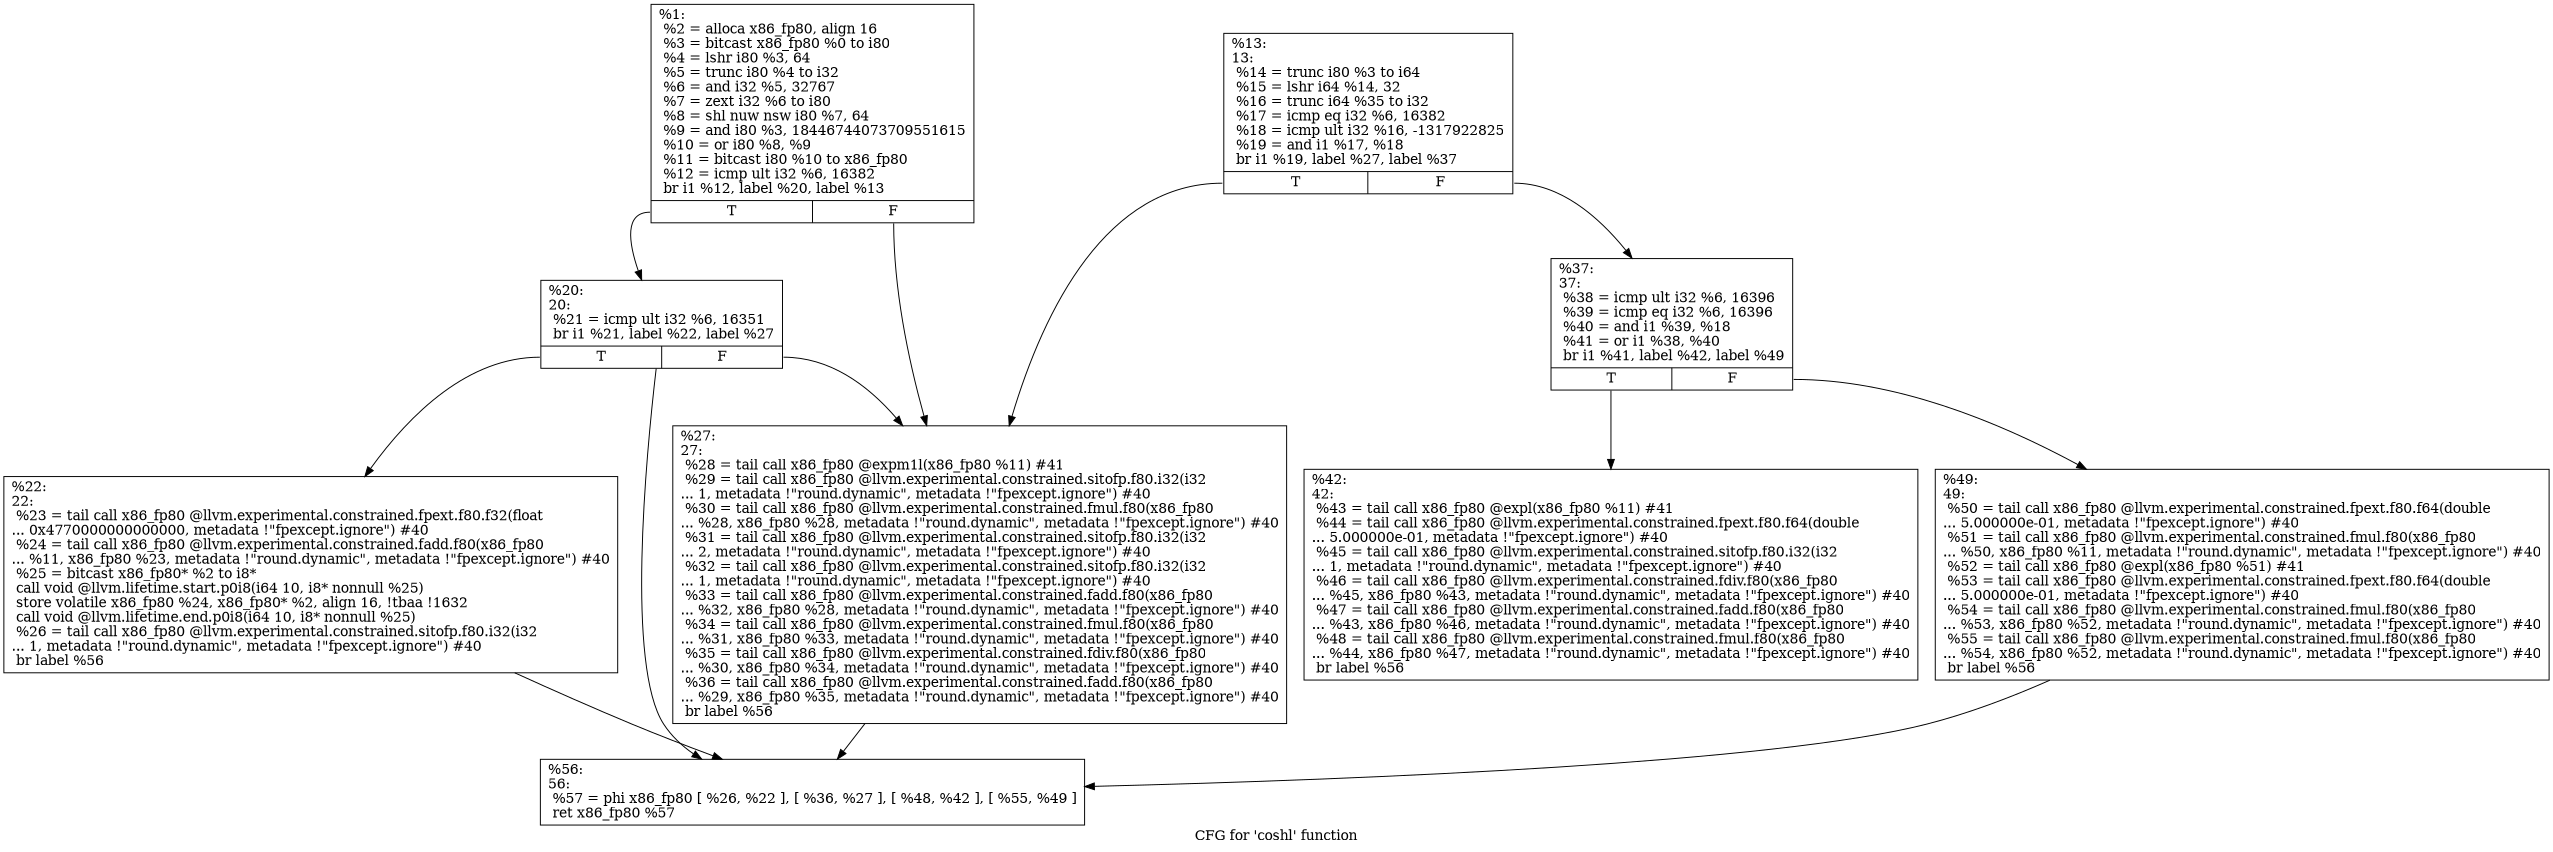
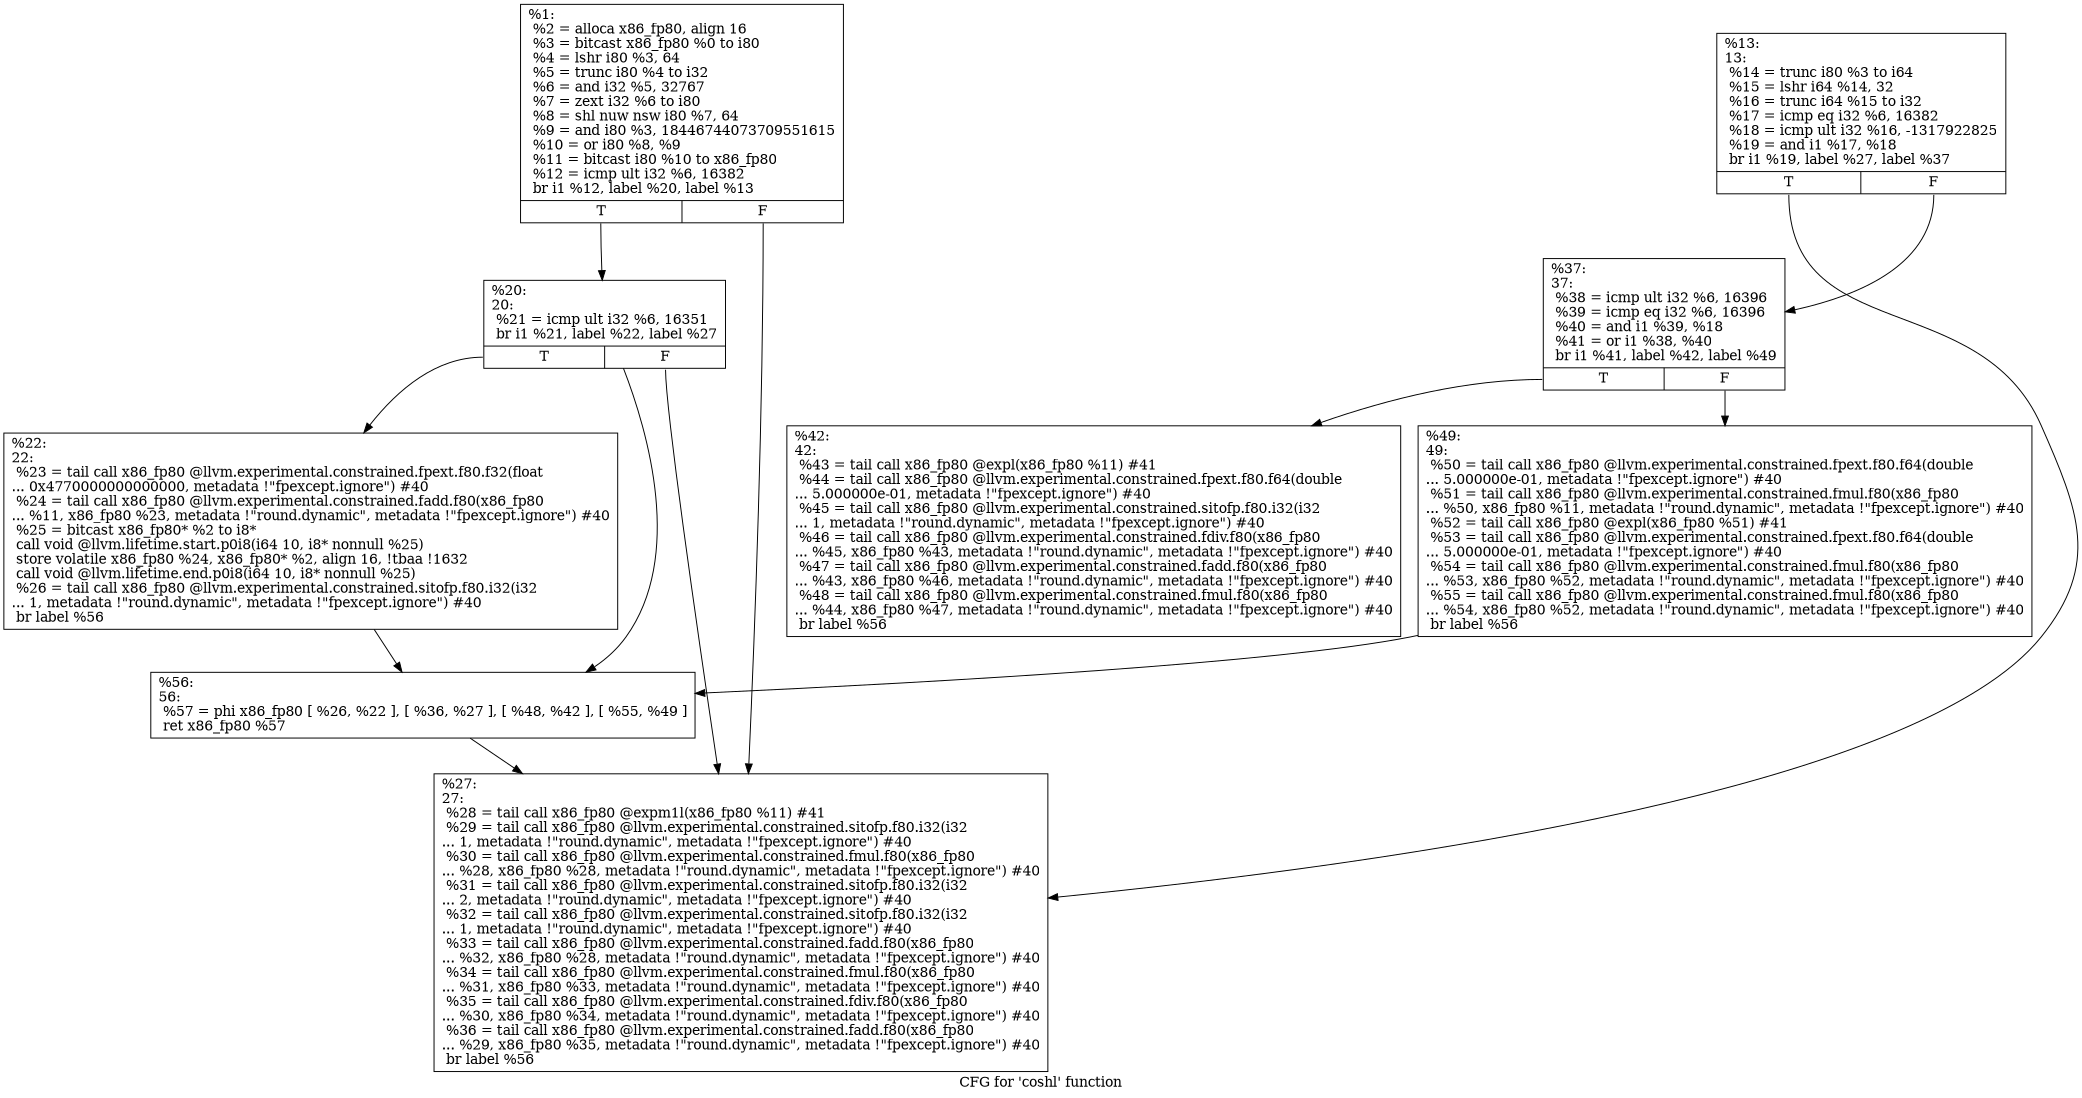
(1331, 102) -> (1824, 102)
(854, 737) -> (492, 753)
